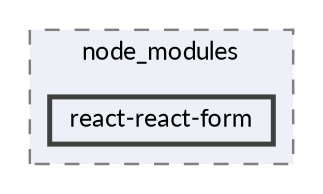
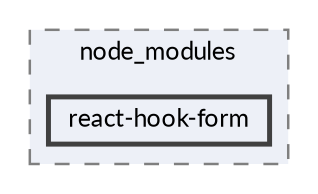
(162, 121) -> (159, 121)
